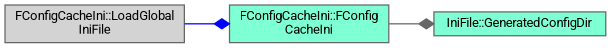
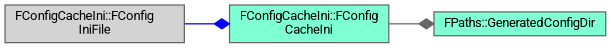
(95, 24) -> (95, 24)
(520, 24) -> (520, 24)
